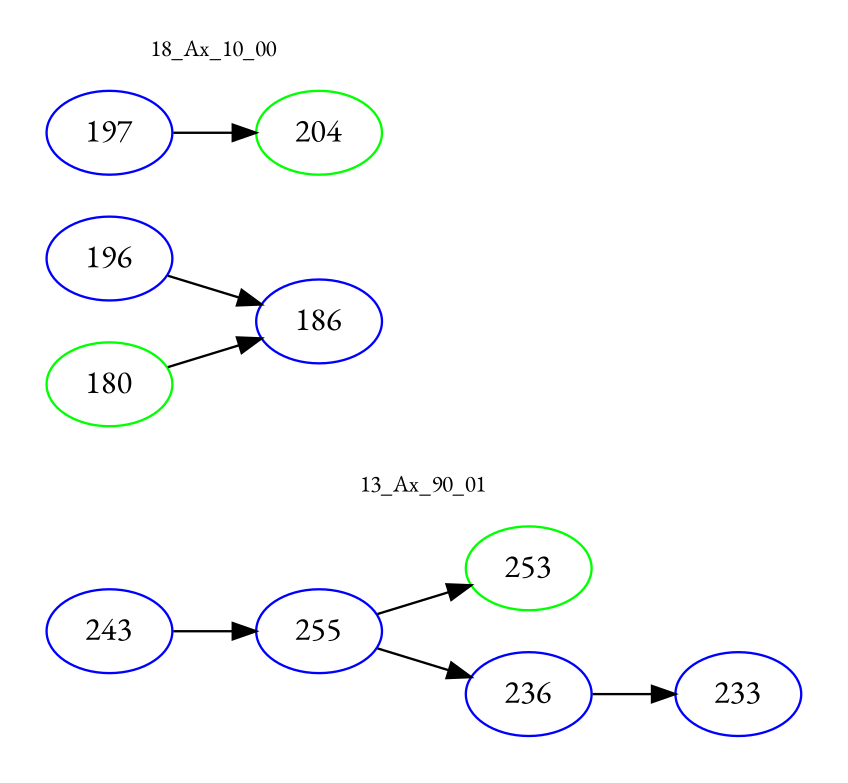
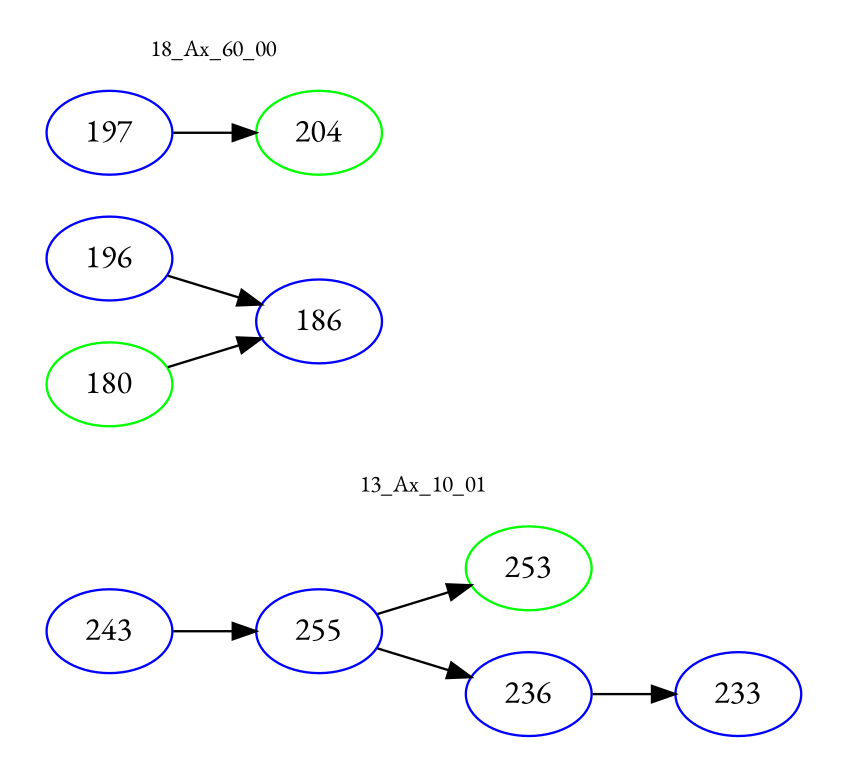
(214, 50) -> (214, 50)
(424, 486) -> (424, 486)
